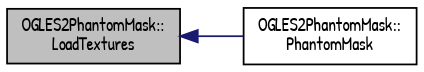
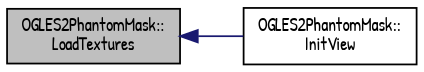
(330, 36) -> (330, 36)
